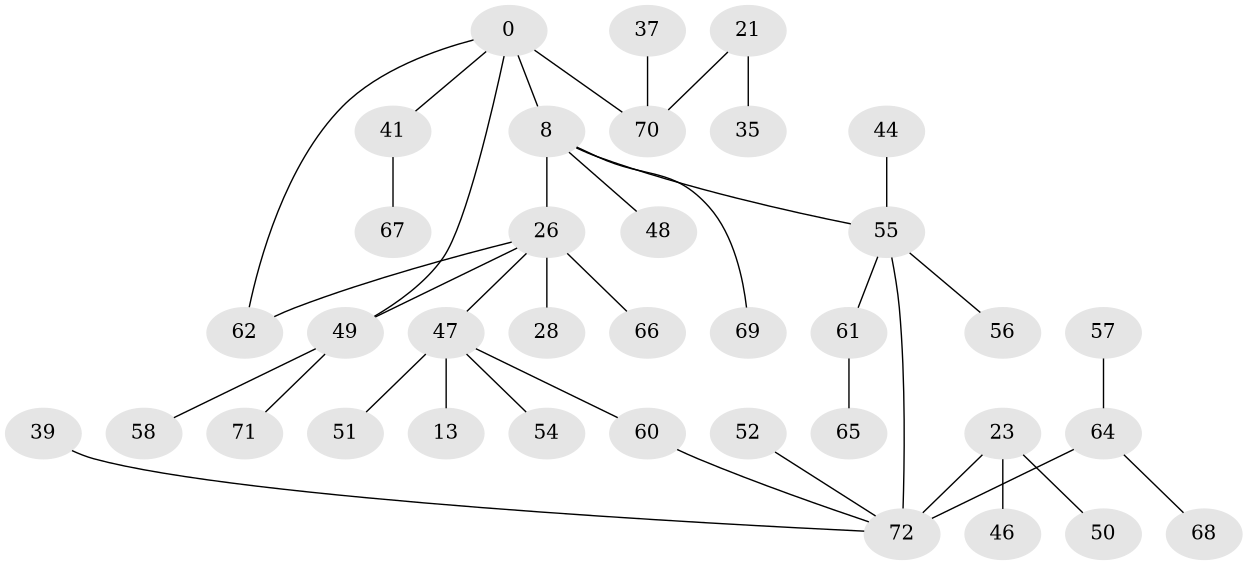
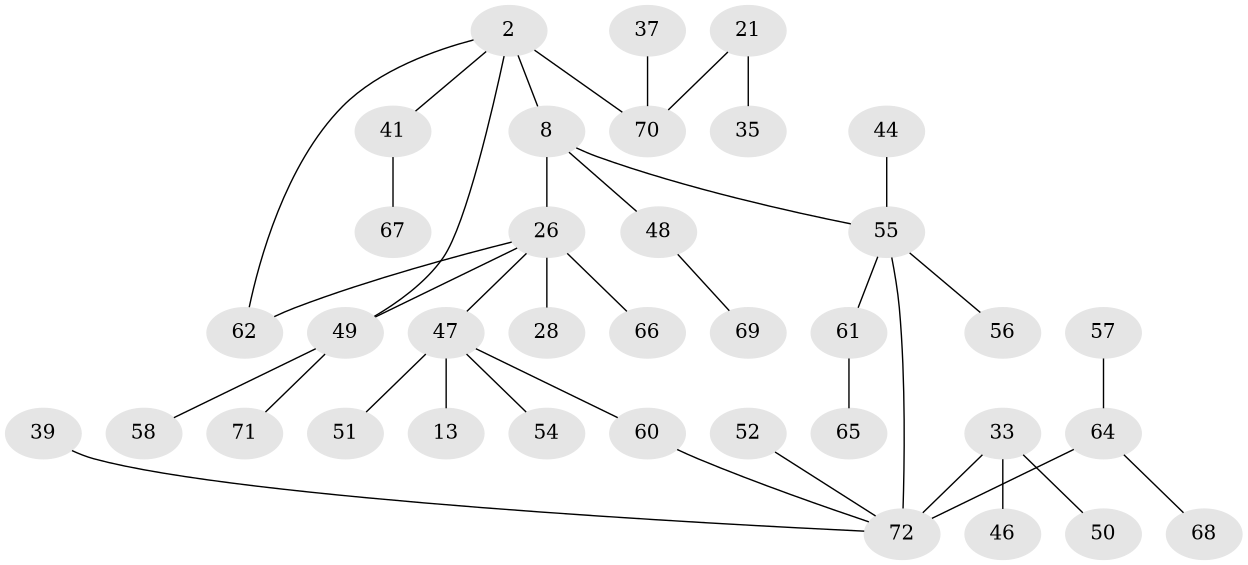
(509, 31) -> (509, 31)
(700, 198) -> (704, 283)
(1003, 434) -> (1003, 434)
